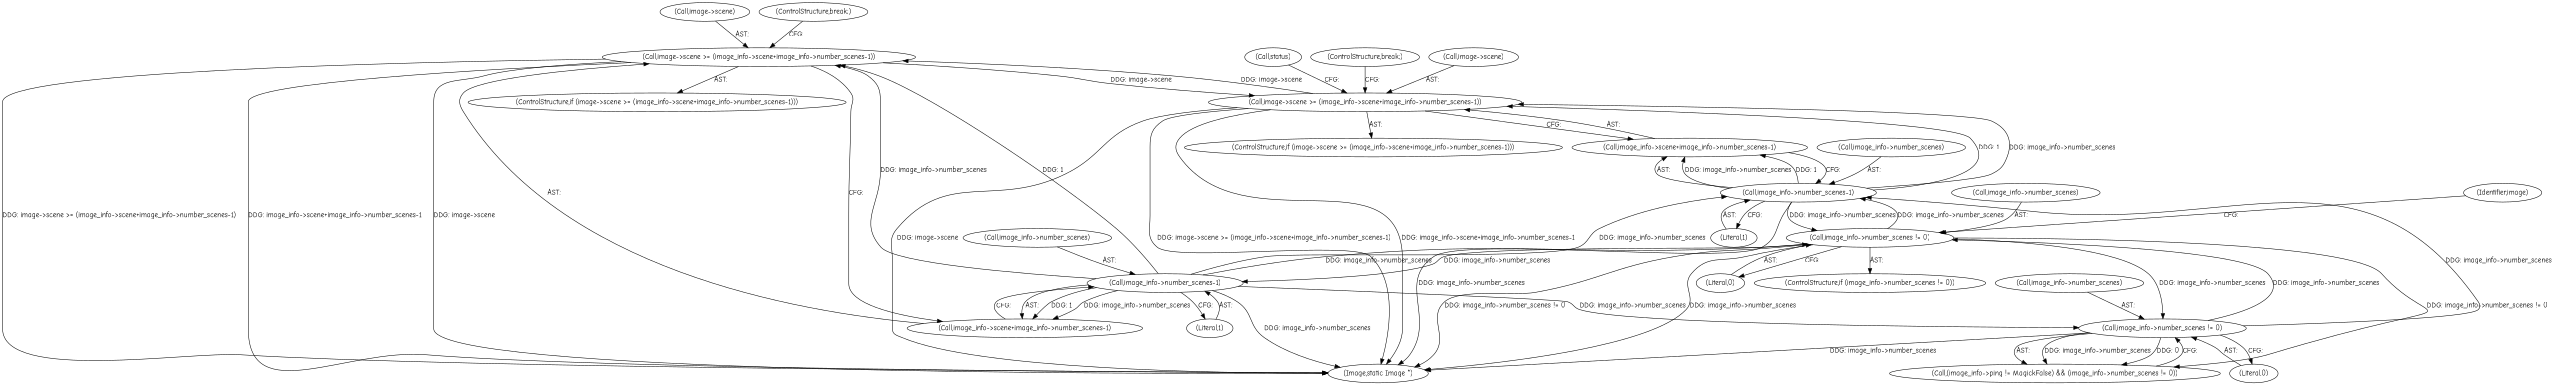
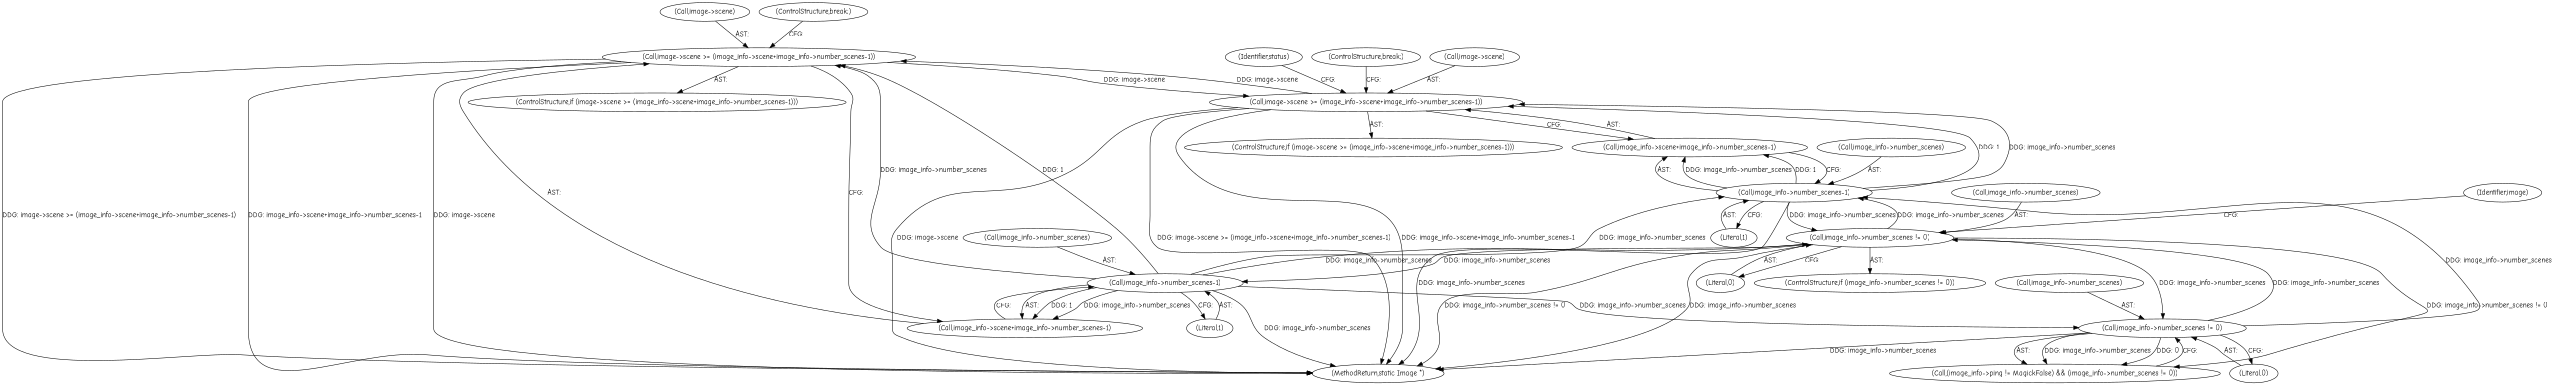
(1273, 57) -> (1264, 57)
(1378, 373) -> (1378, 373)
